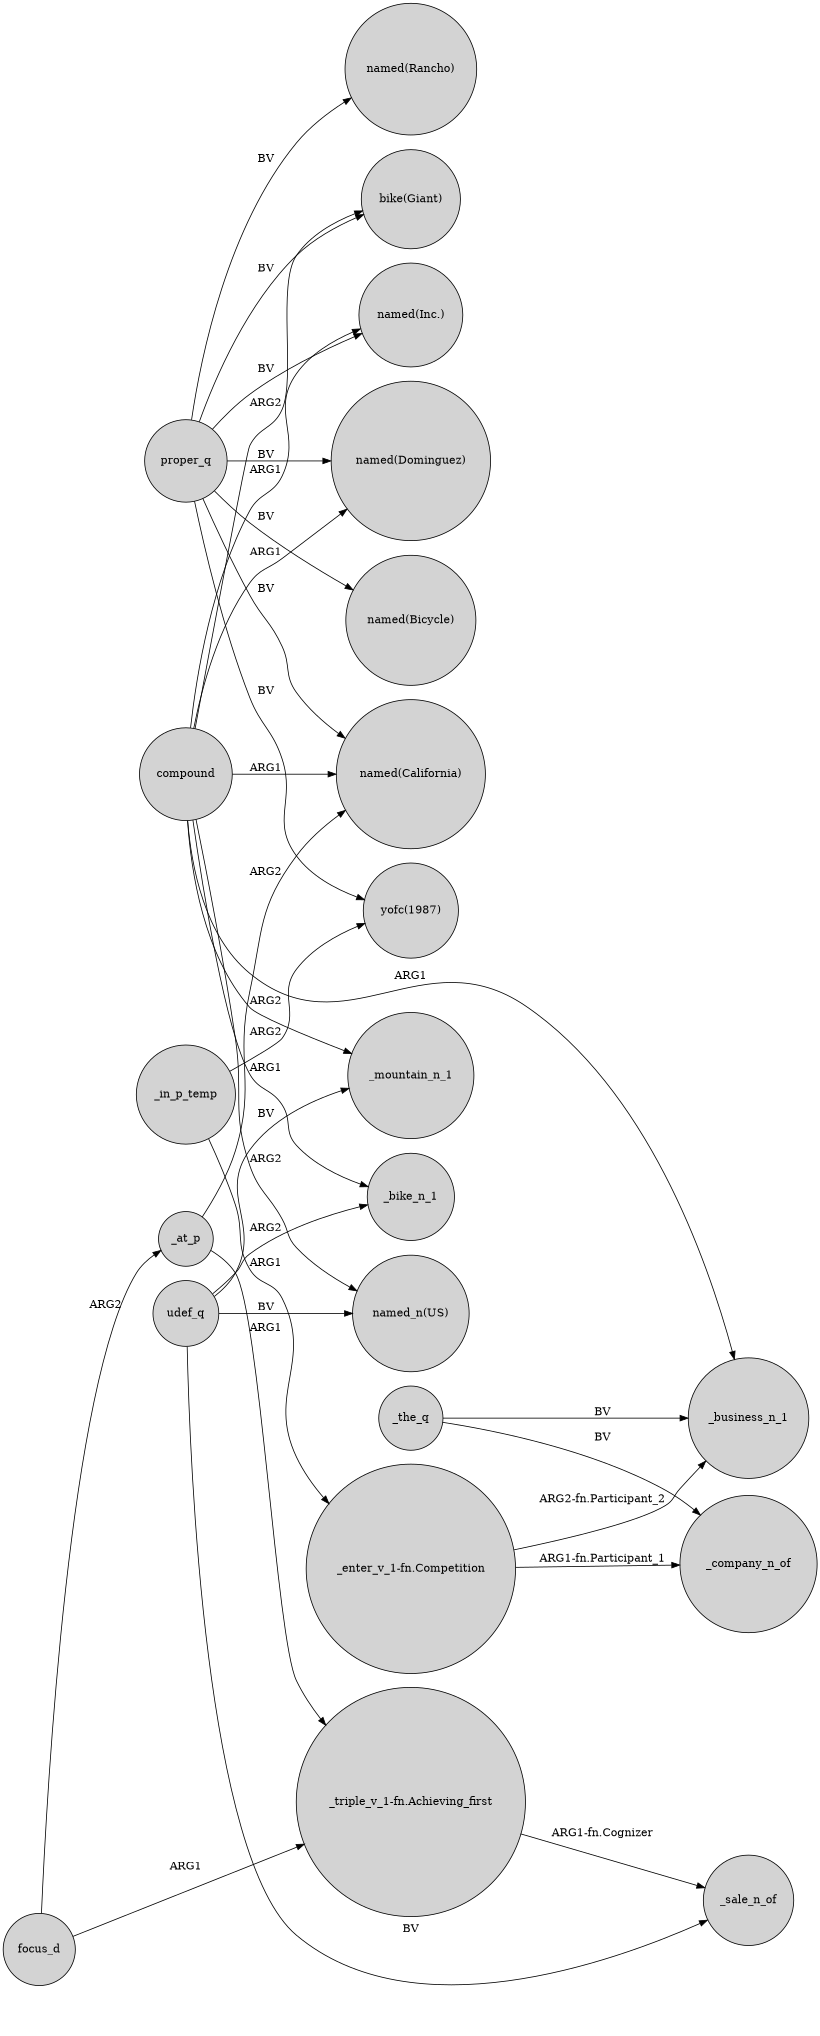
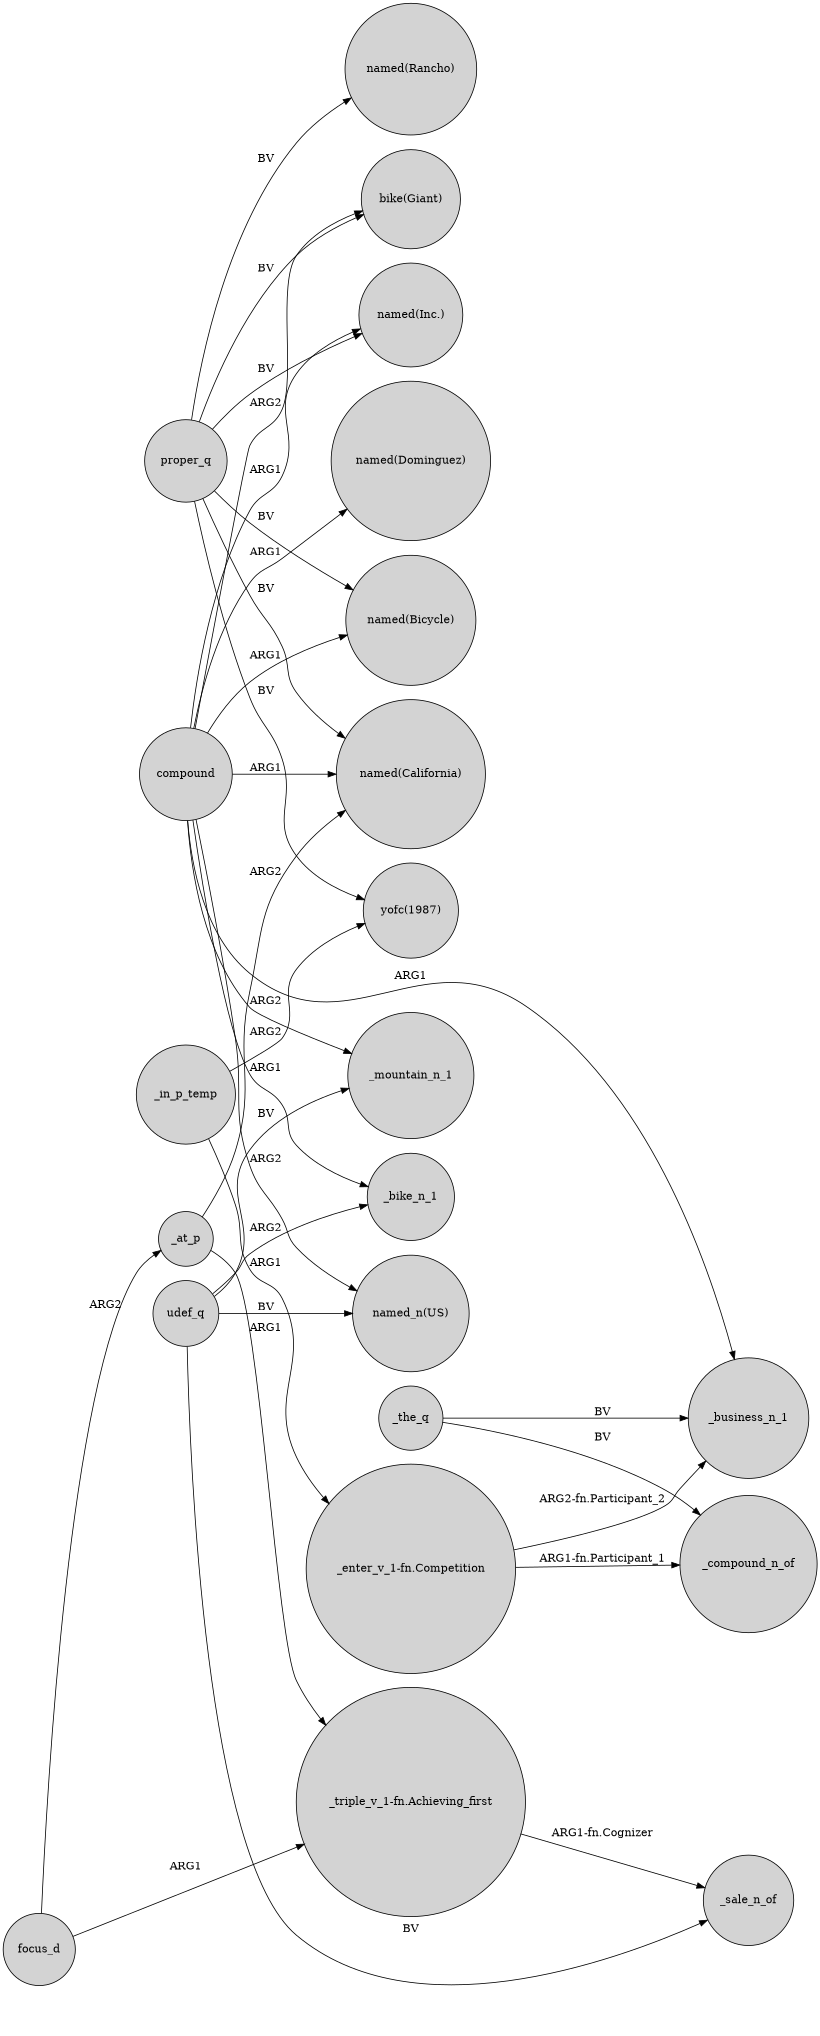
(275, 461) -> none
none -> (264, 672)
(749, 1564) -> (749, 1564)
